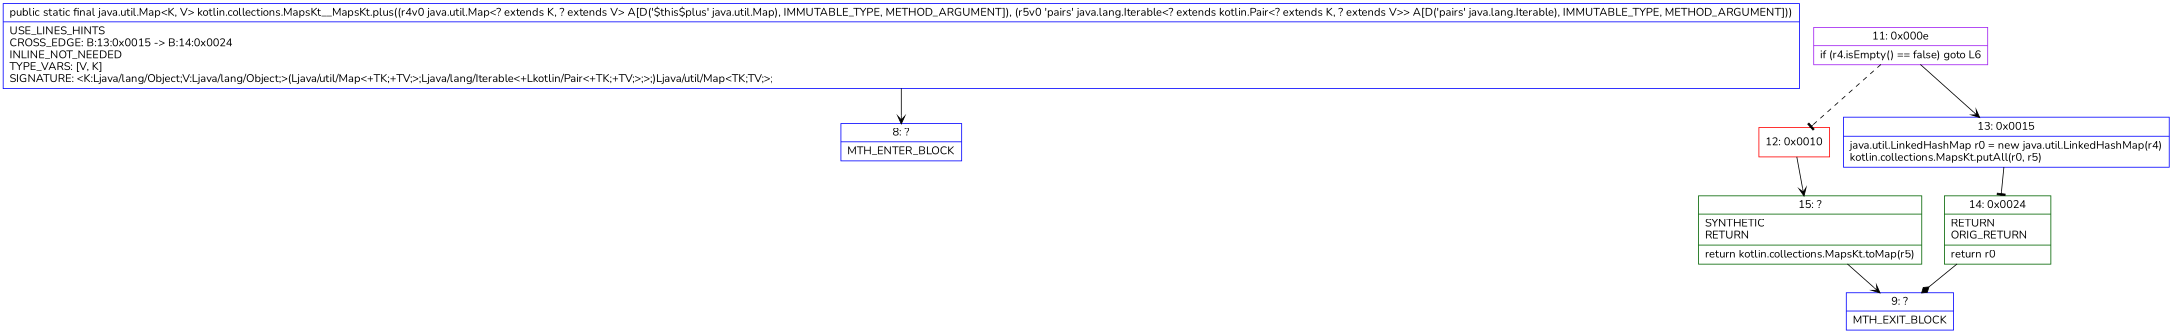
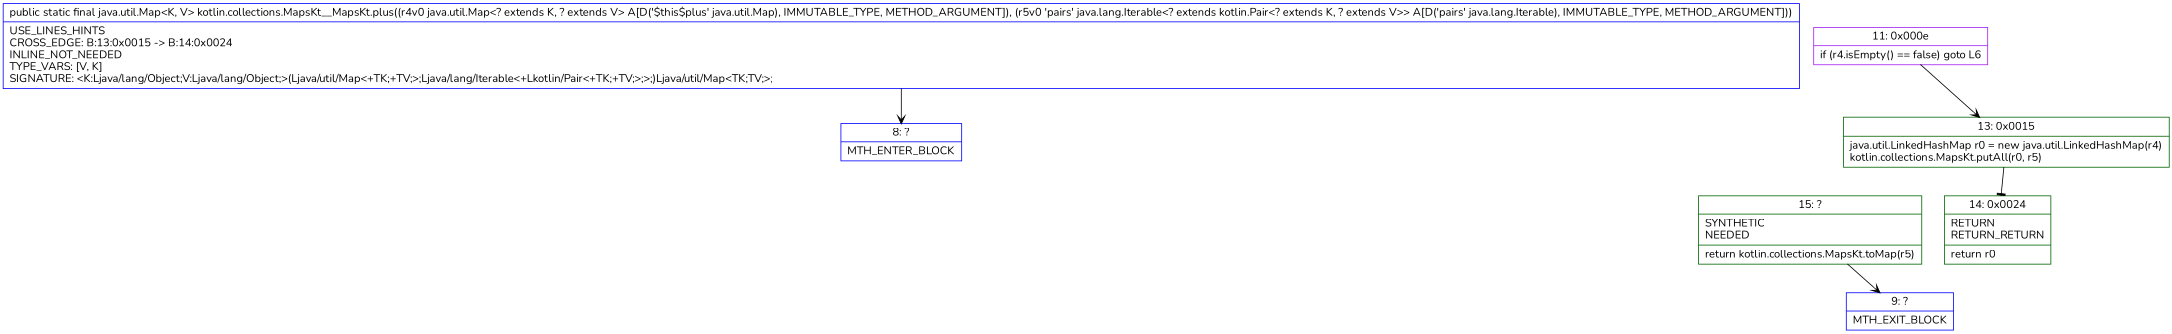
(1794, 142) -> none
(2006, 142) -> (2006, 142)
(1727, 235) -> (1728, 235)
(1989, 235) -> (1998, 235)
(1943, 275) -> none
